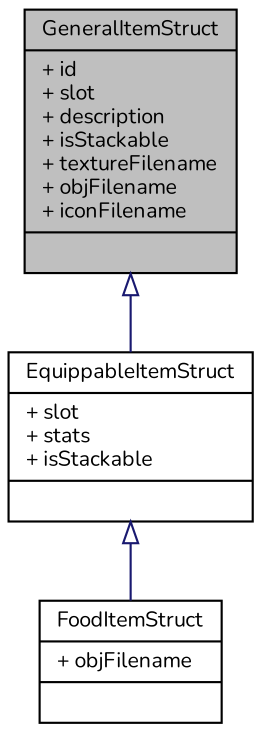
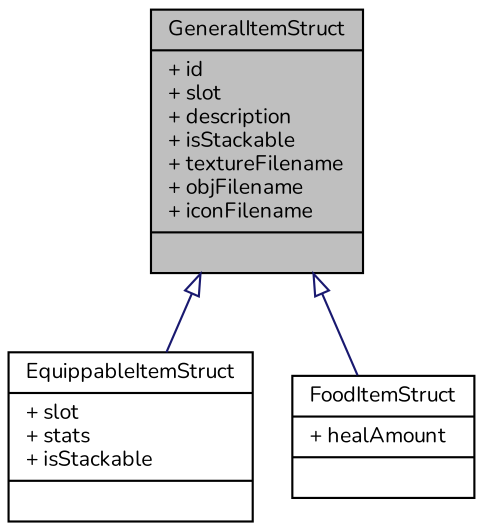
(131, 572) -> (340, 335)
(125, 661) -> (378, 436)
